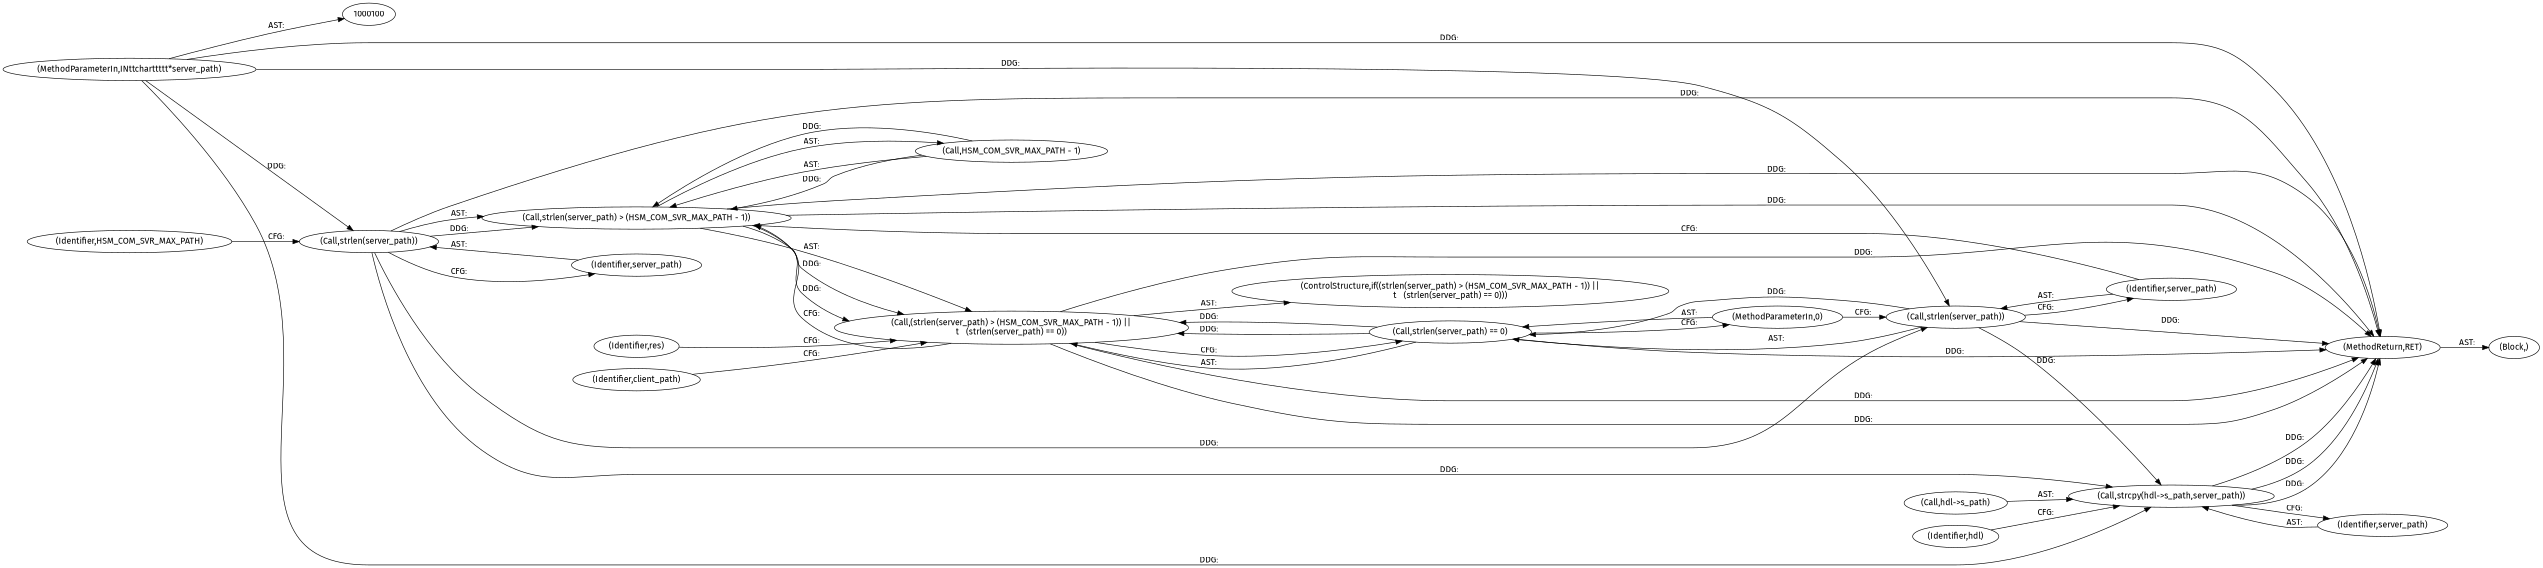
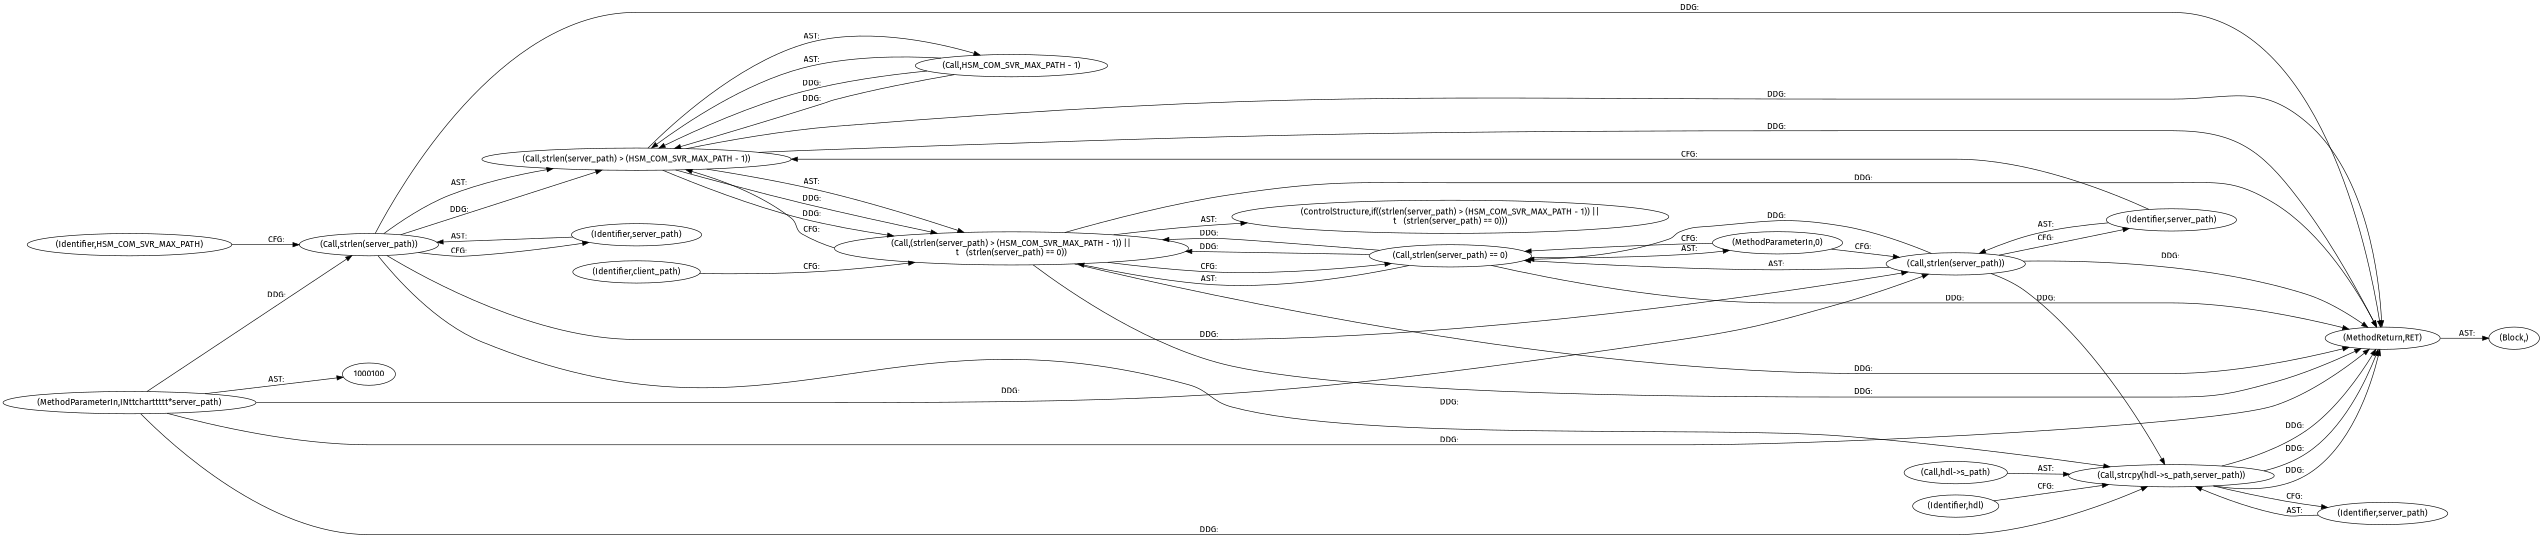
(1691, 313) -> (1691, 239)
(1691, 323) -> (1691, 249)
(637, 346) -> none
